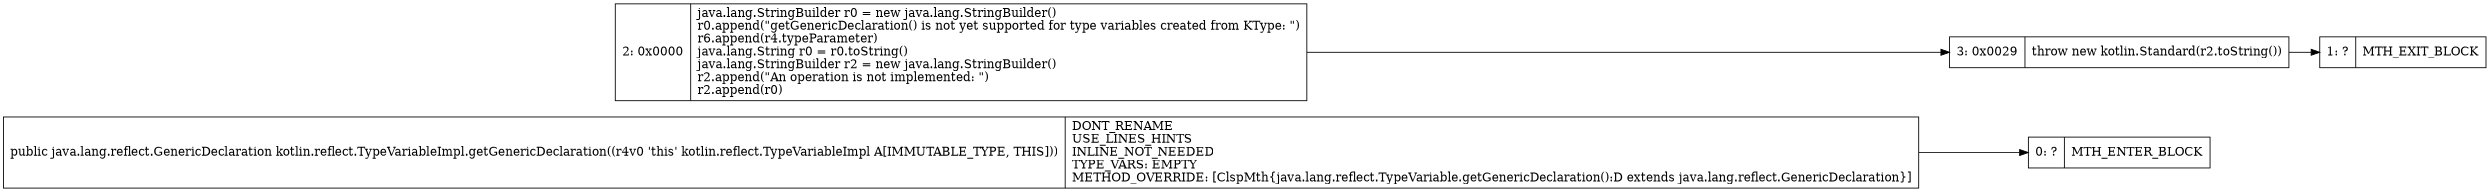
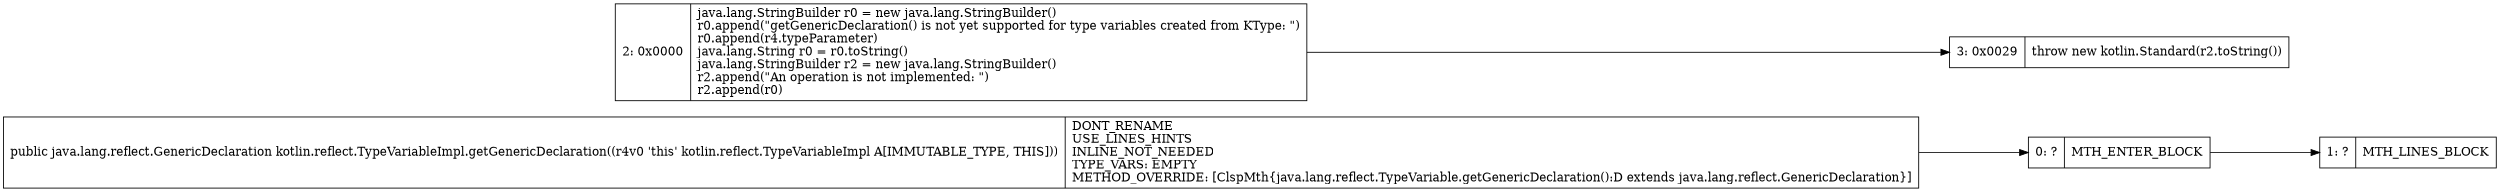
(788, 39) -> (788, 39)
(2300, 52) -> (2261, 153)
(2421, 52) -> (2426, 152)
